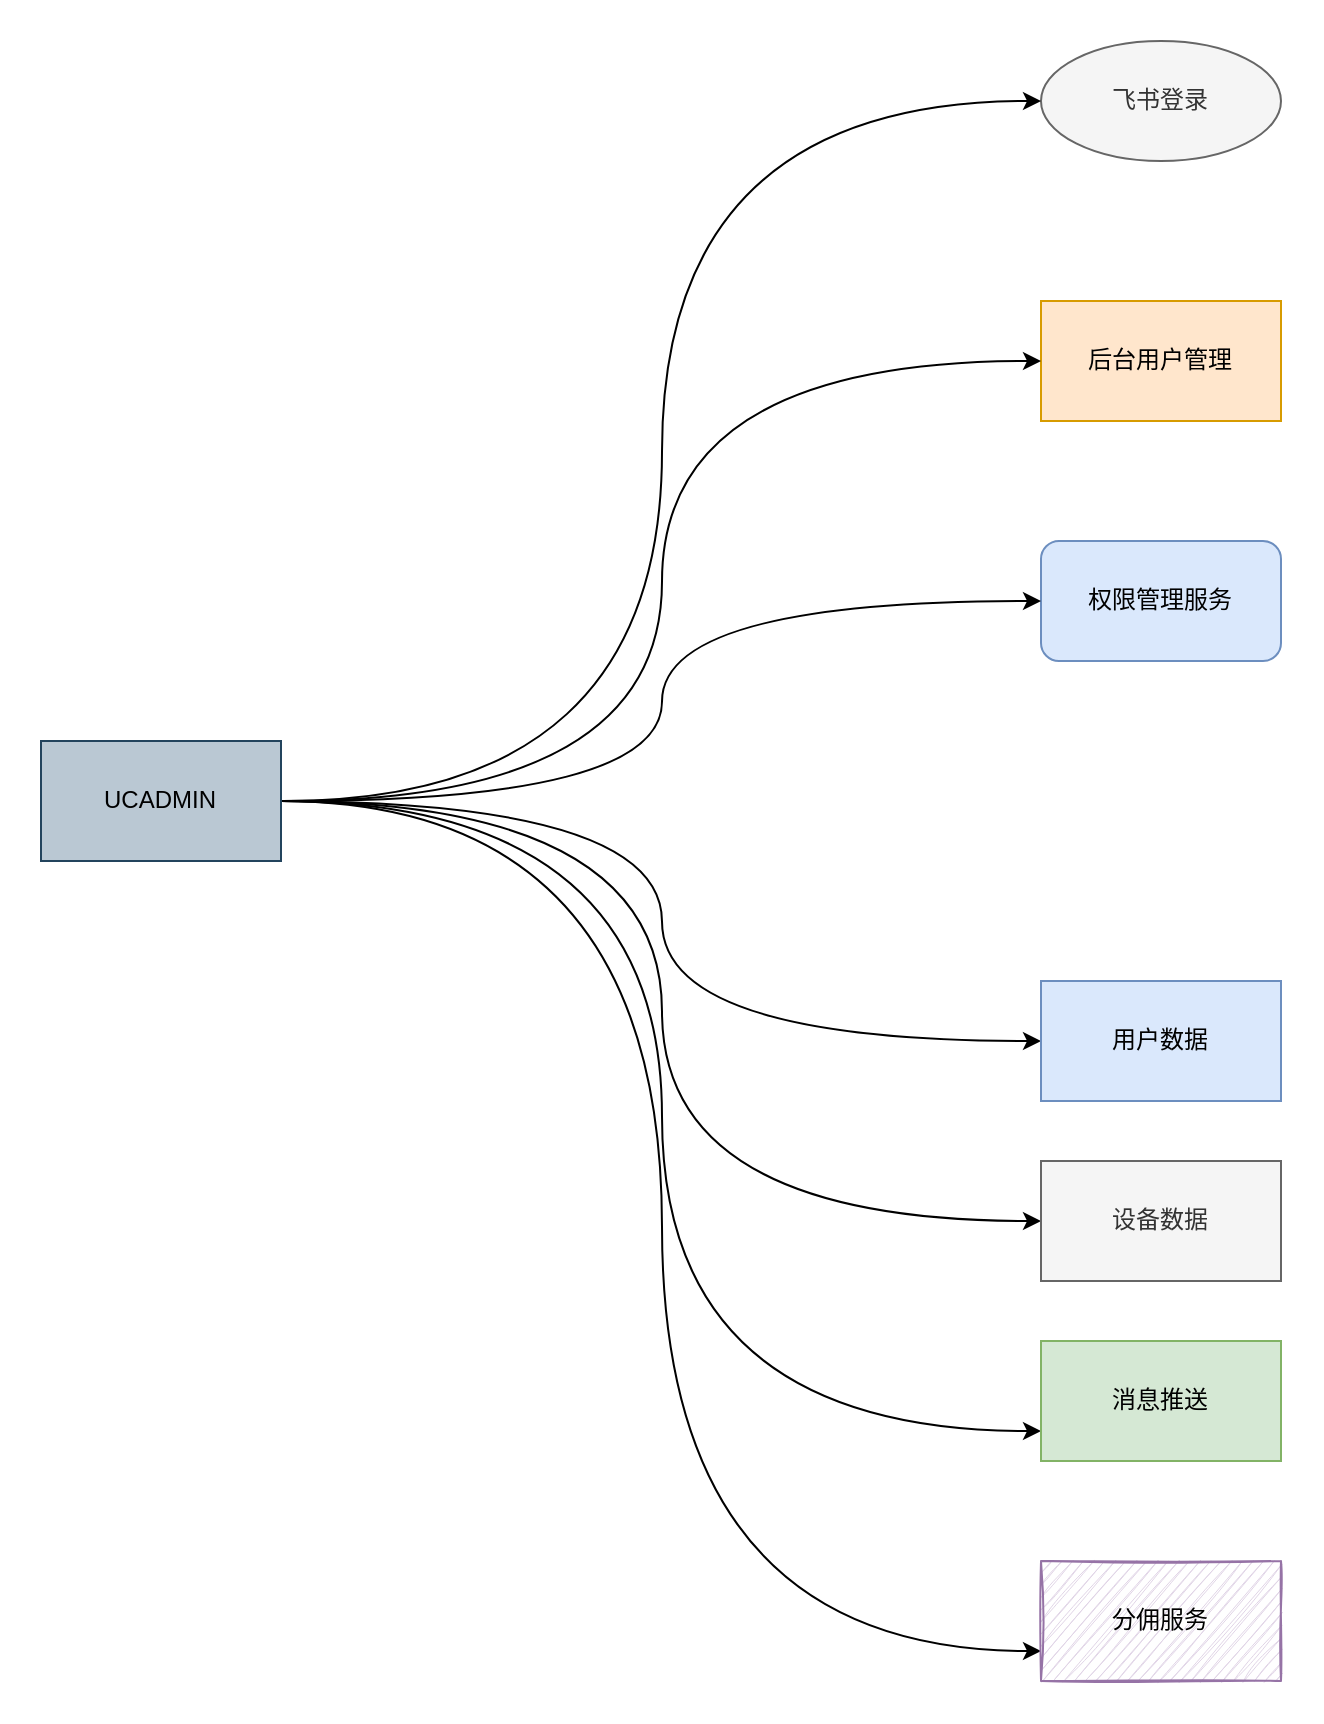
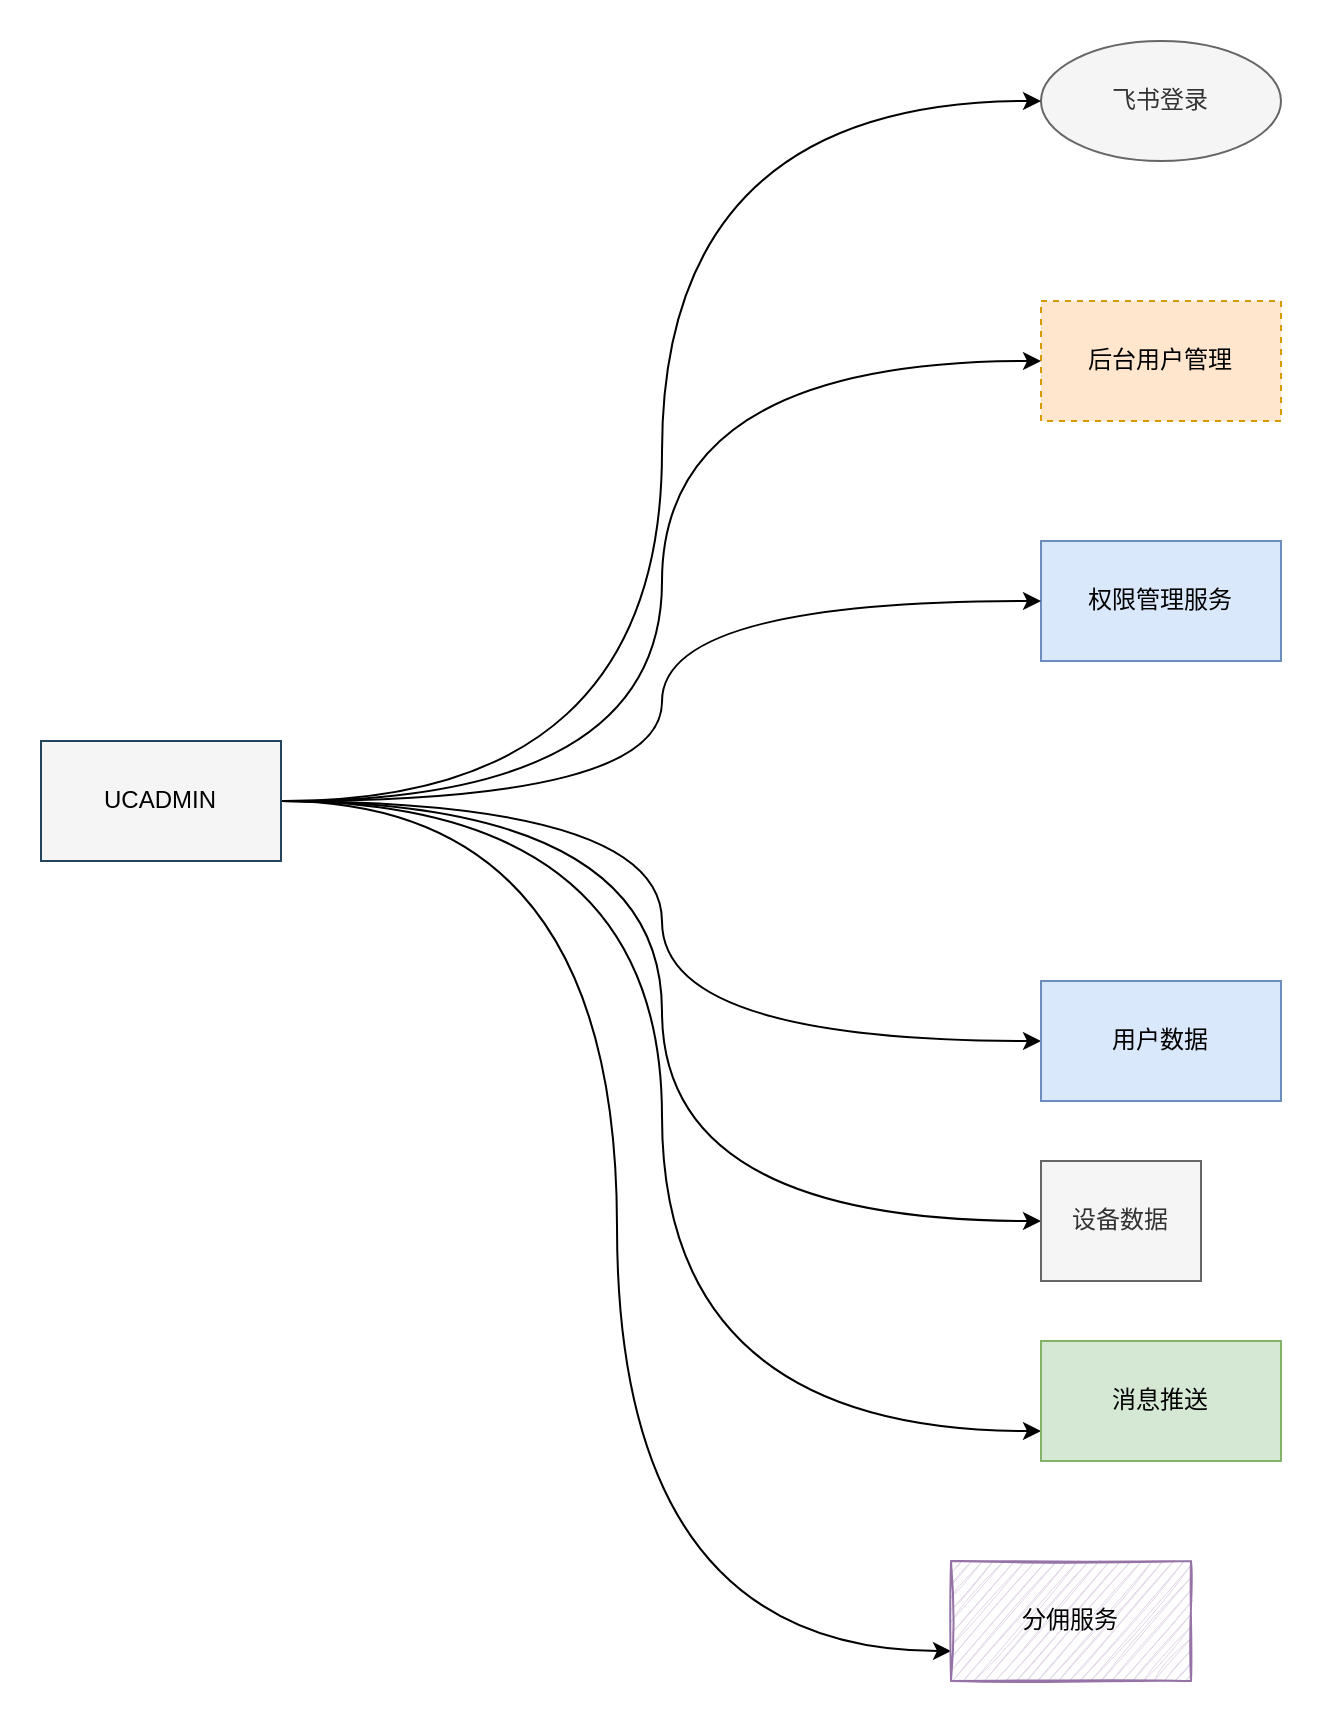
(1161, 361) -> (1161, 361)
(1161, 601) -> (1161, 601)
(161, 801) -> (161, 801)
(1161, 1221) -> (1121, 1221)
(1161, 1621) -> (1071, 1621)
